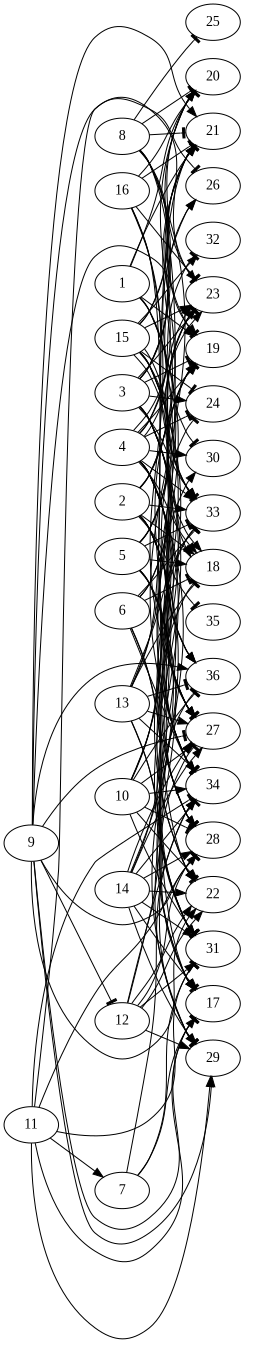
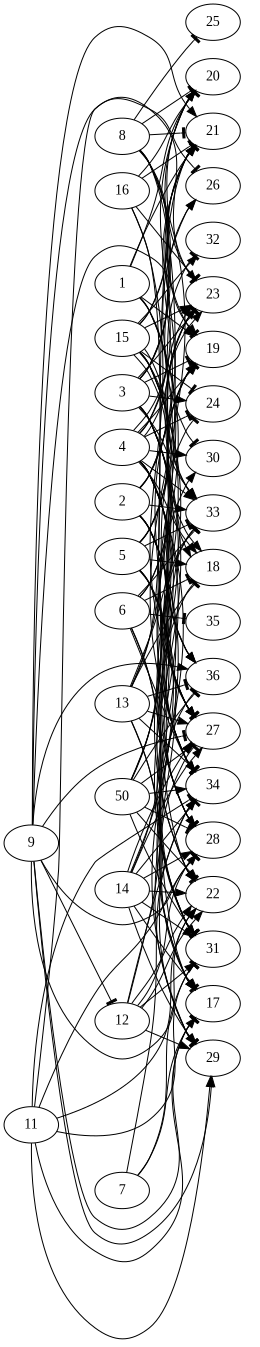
(161, 352) -> none
(163, 532) -> none
(167, 560) -> (165, 616)
(122, 797) -> (122, 797)
(81, 1161) -> (158, 1049)
